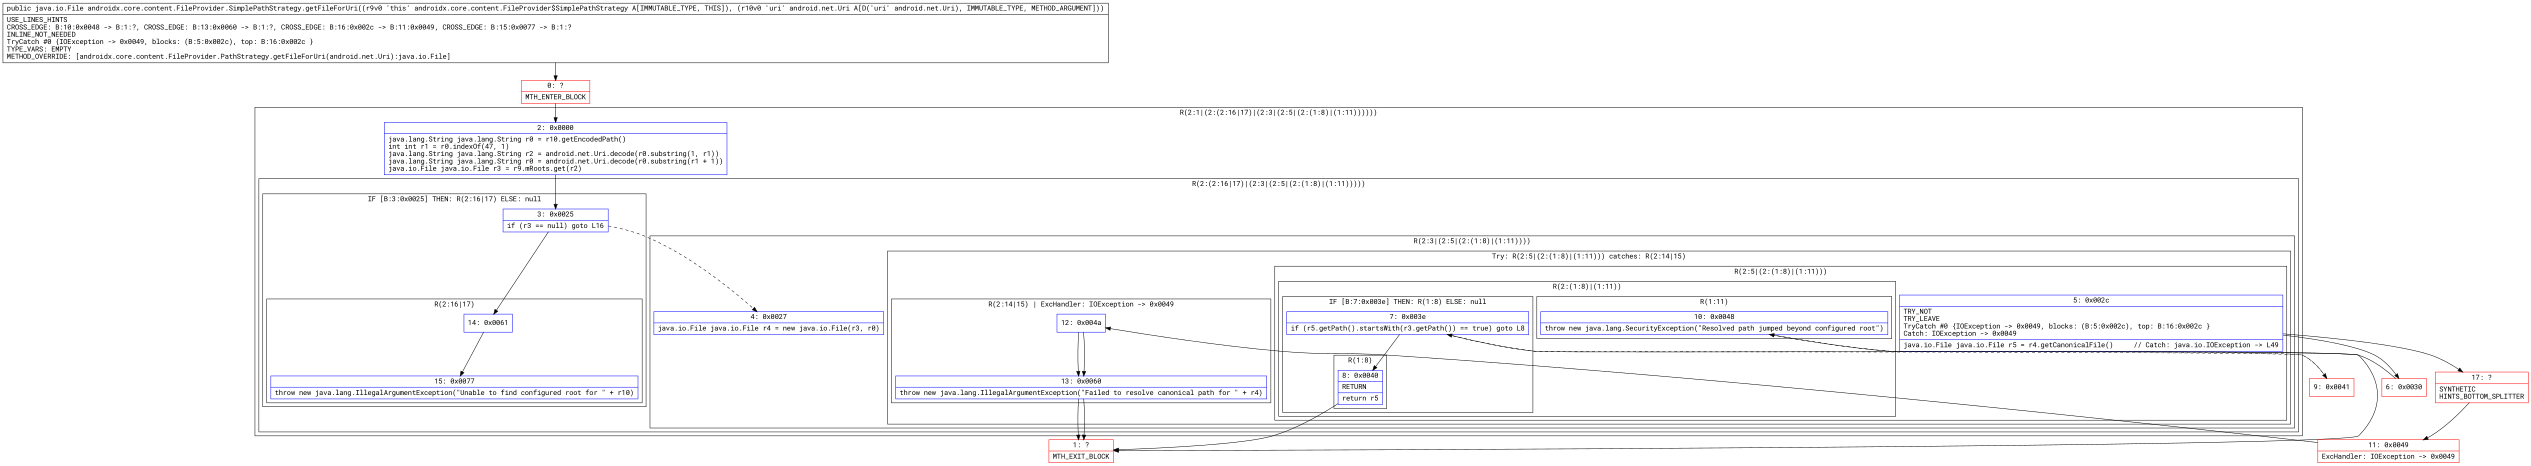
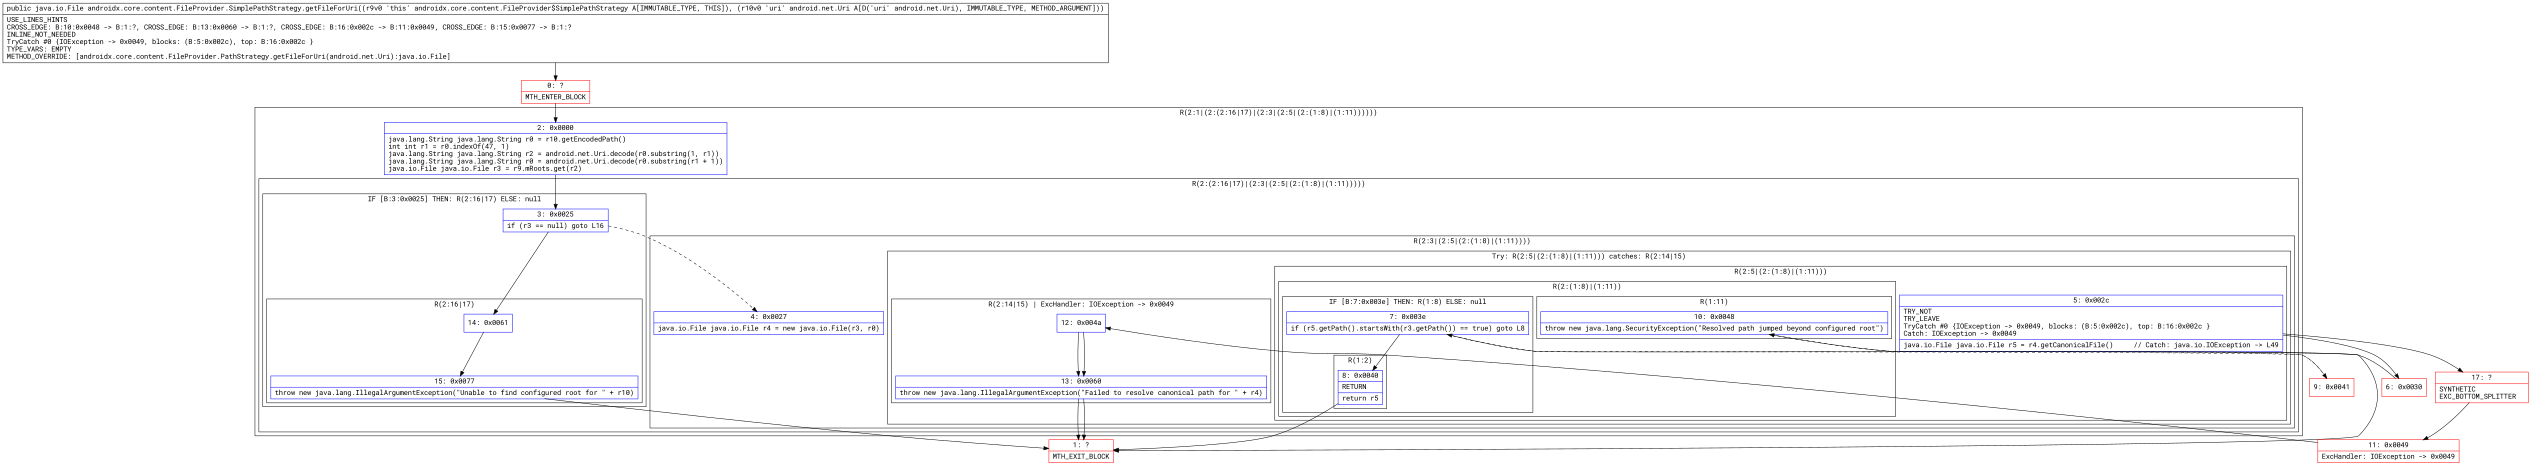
(1360, 361) -> (1360, 361)
(2482, 397) -> (2478, 397)
none -> (781, 425)
